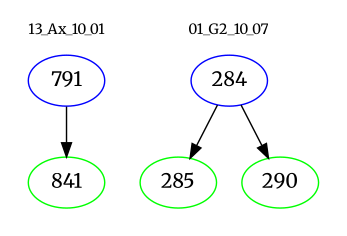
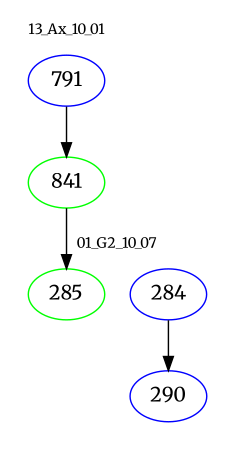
(207, 125) -> (67, 239)
(280, 183) -> (168, 396)
